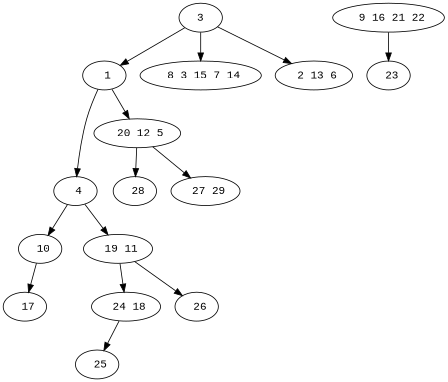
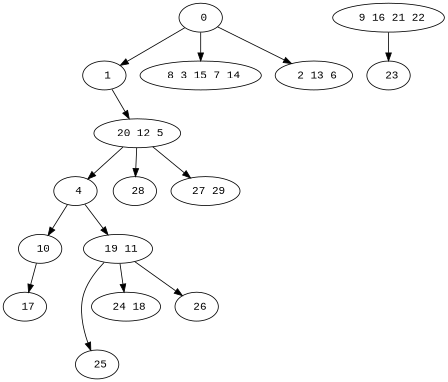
(201, 18) -> (201, 18)
(84, 128) -> (108, 160)
(113, 332) -> (82, 300)
